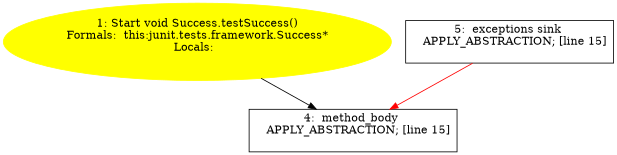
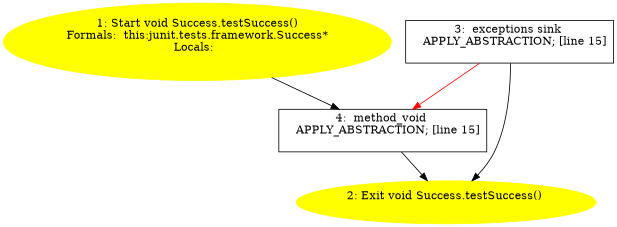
(510, 42) -> (510, 42)
(353, 131) -> (383, 131)
none -> (446, 202)
